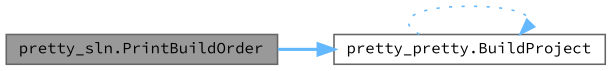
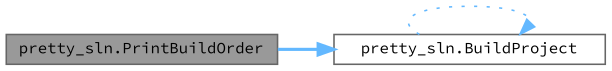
(470, 49) -> (470, 49)
